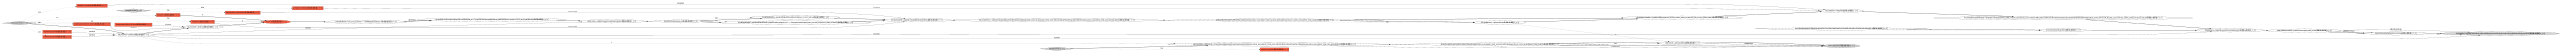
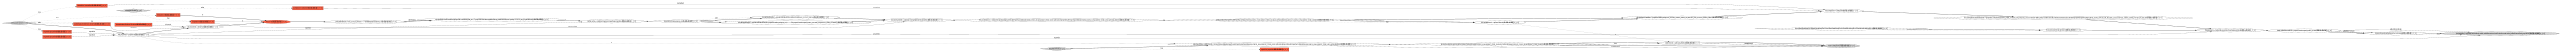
(243, 13) -> none
(33, 31) -> (32, 28)
